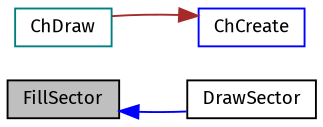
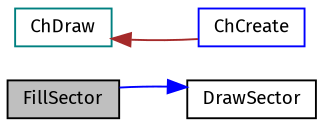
(145, 15) -> (165, 40)
(163, 112) -> (143, 87)
